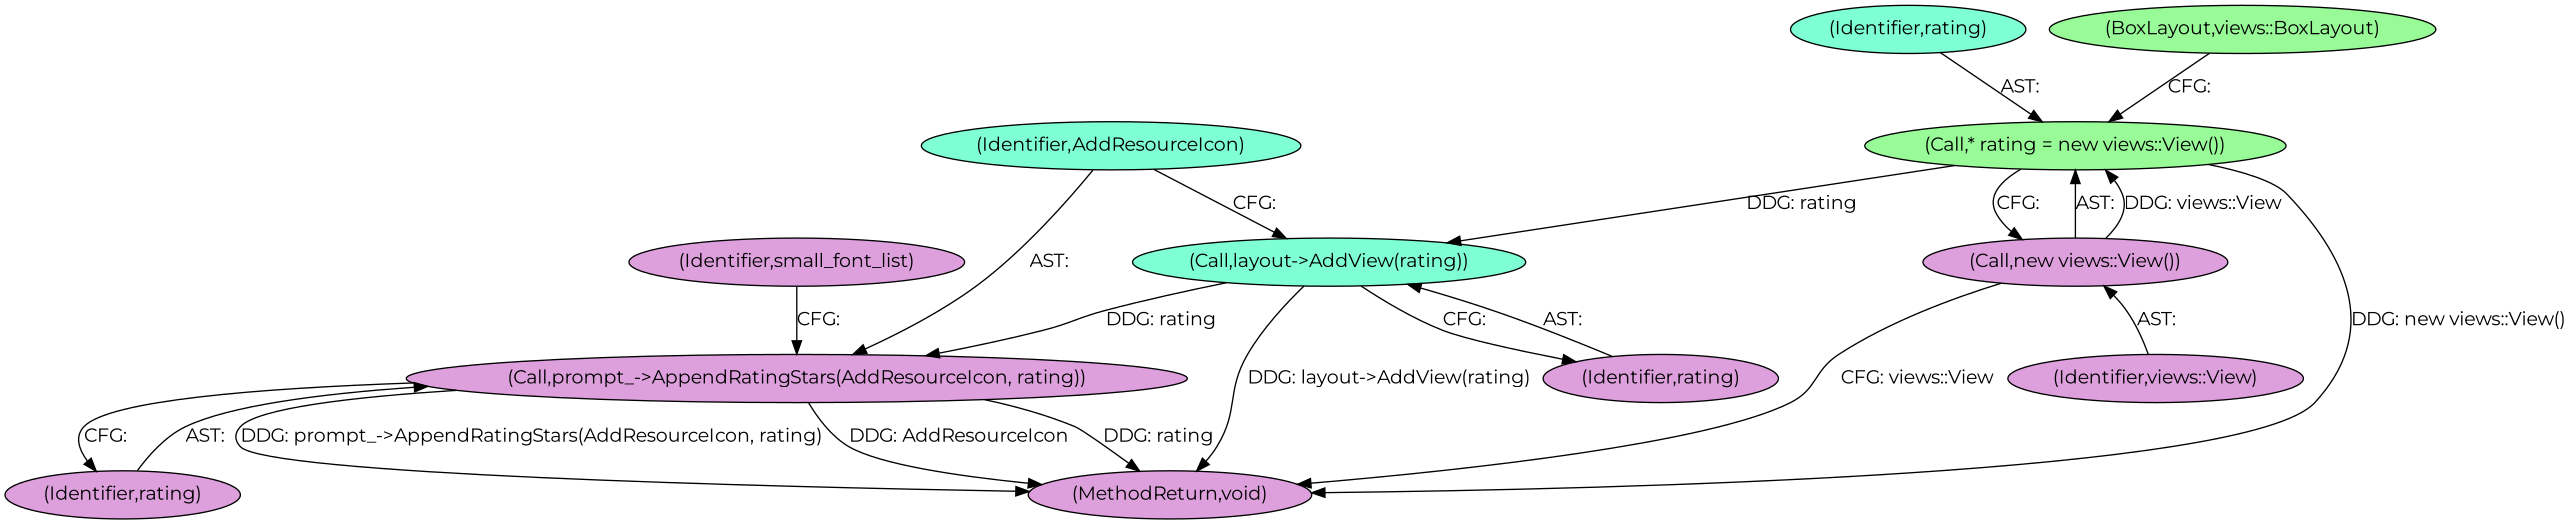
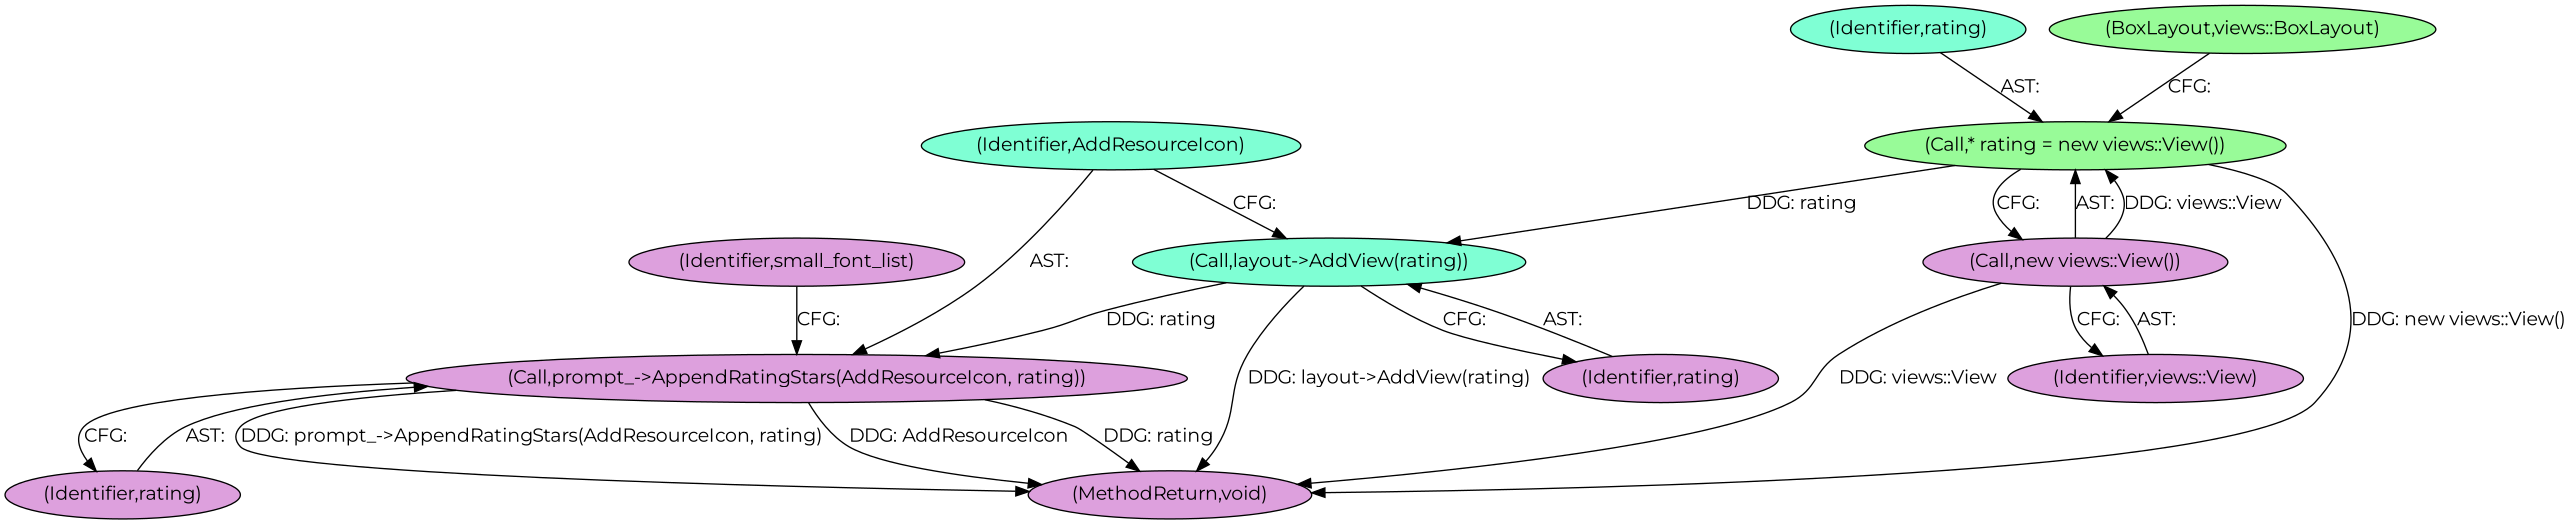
none -> (2072, 320)
(1918, 379) -> (1918, 379)
